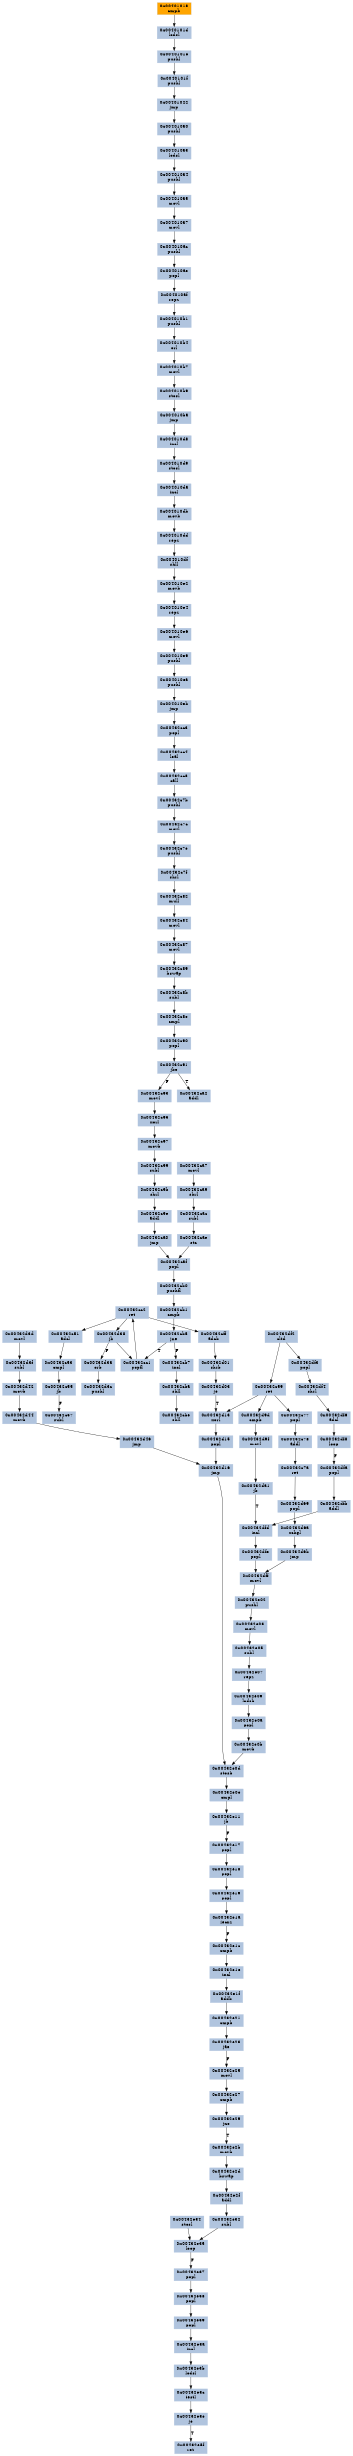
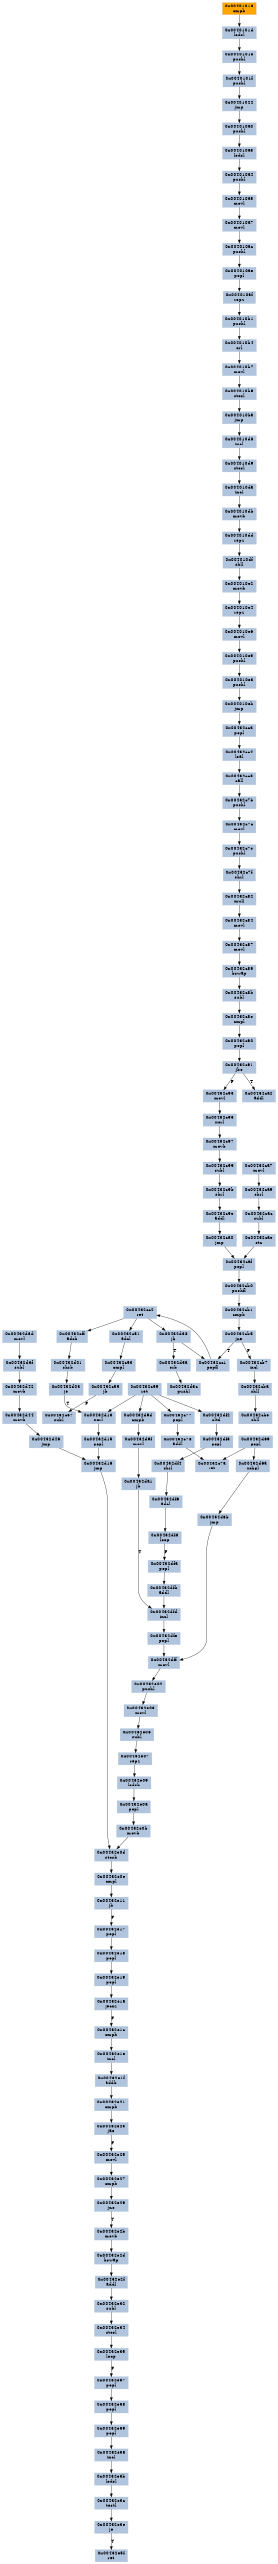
(107, 1351) -> (175, 1351)
(276, 1361) -> (179, 1403)
(295, 1487) -> (235, 1453)
(210, 2233) -> (111, 2317)
